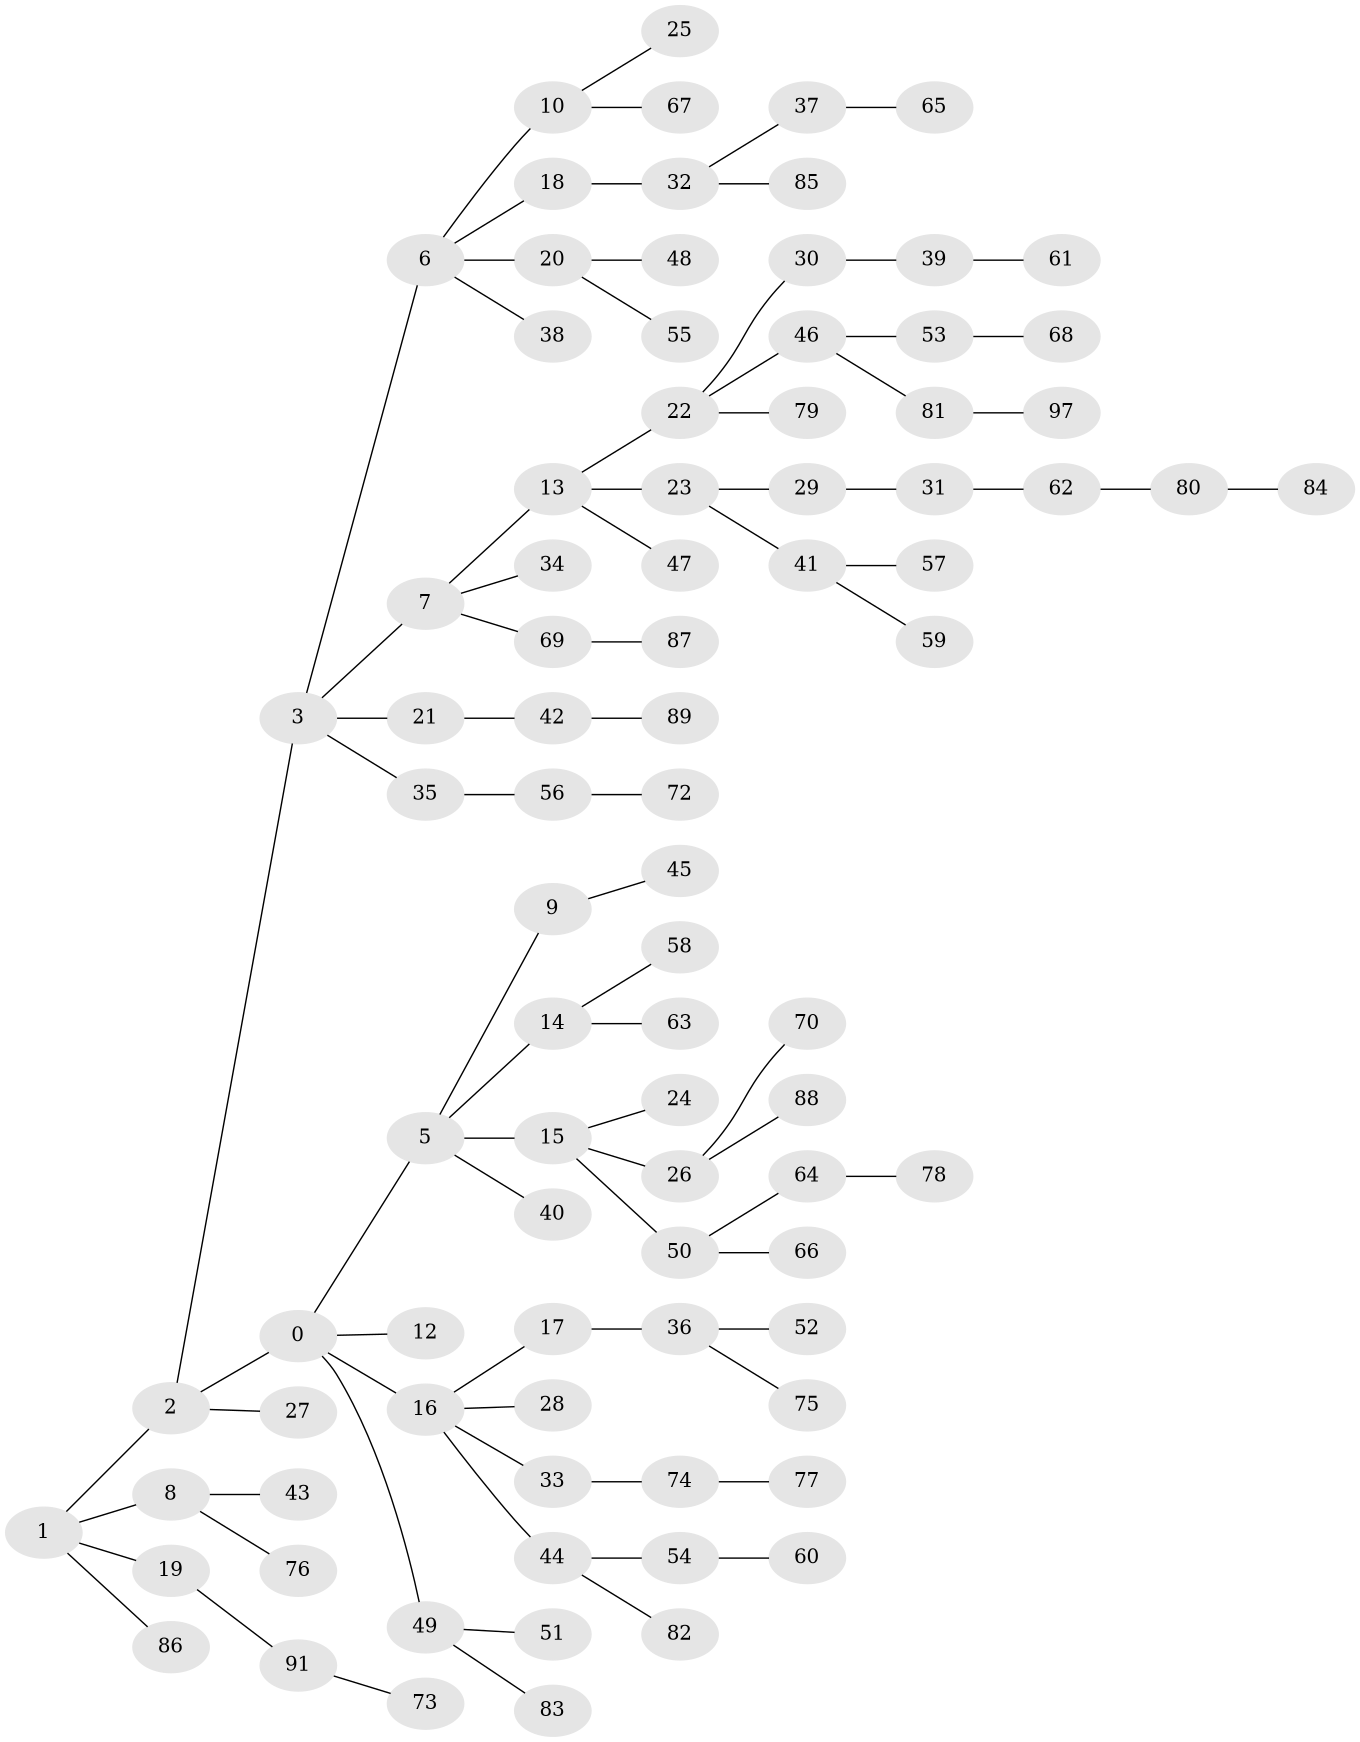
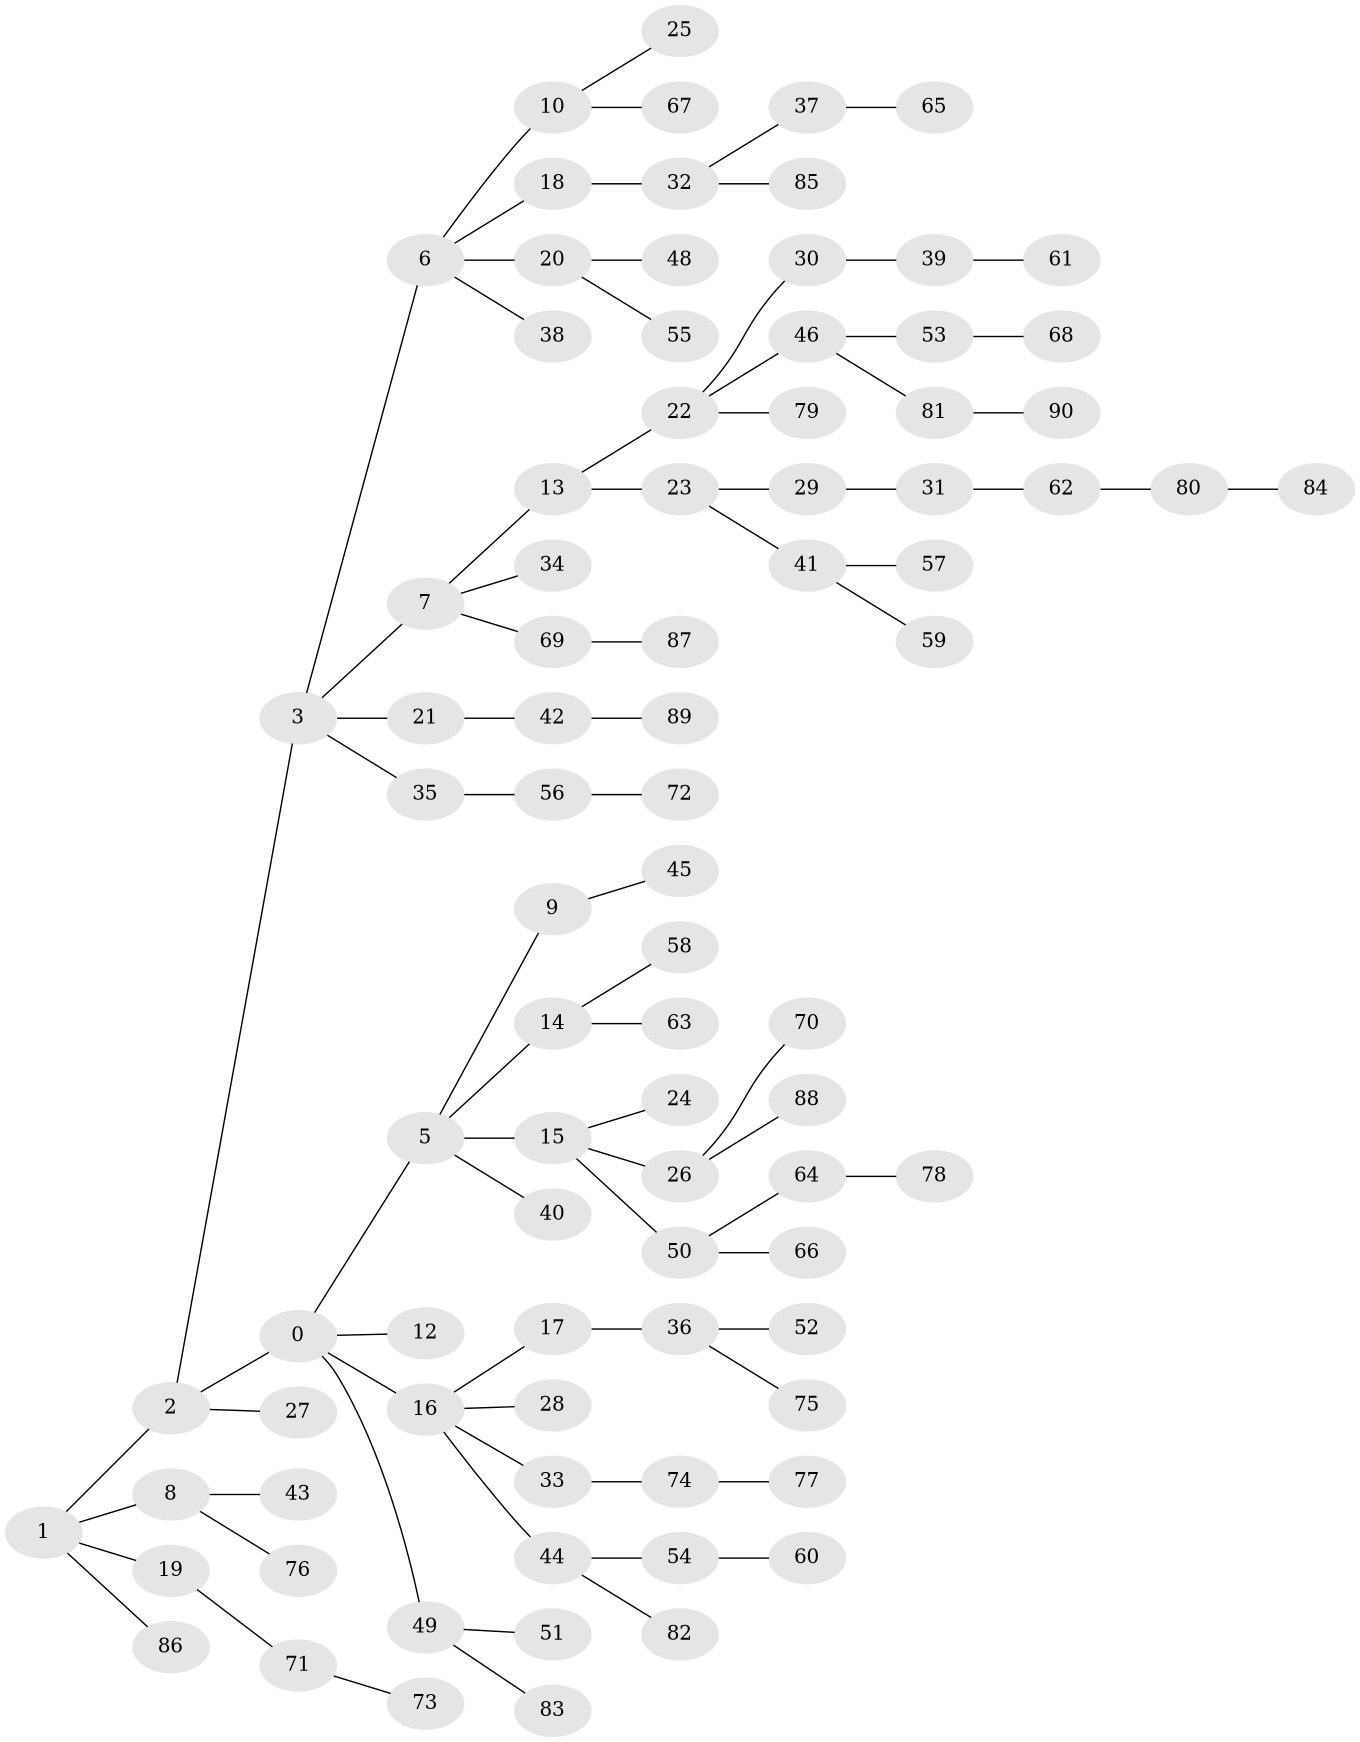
(1062, 413) -> (1062, 413)
(680, 566) -> none
(298, 1666) -> (298, 1666)
